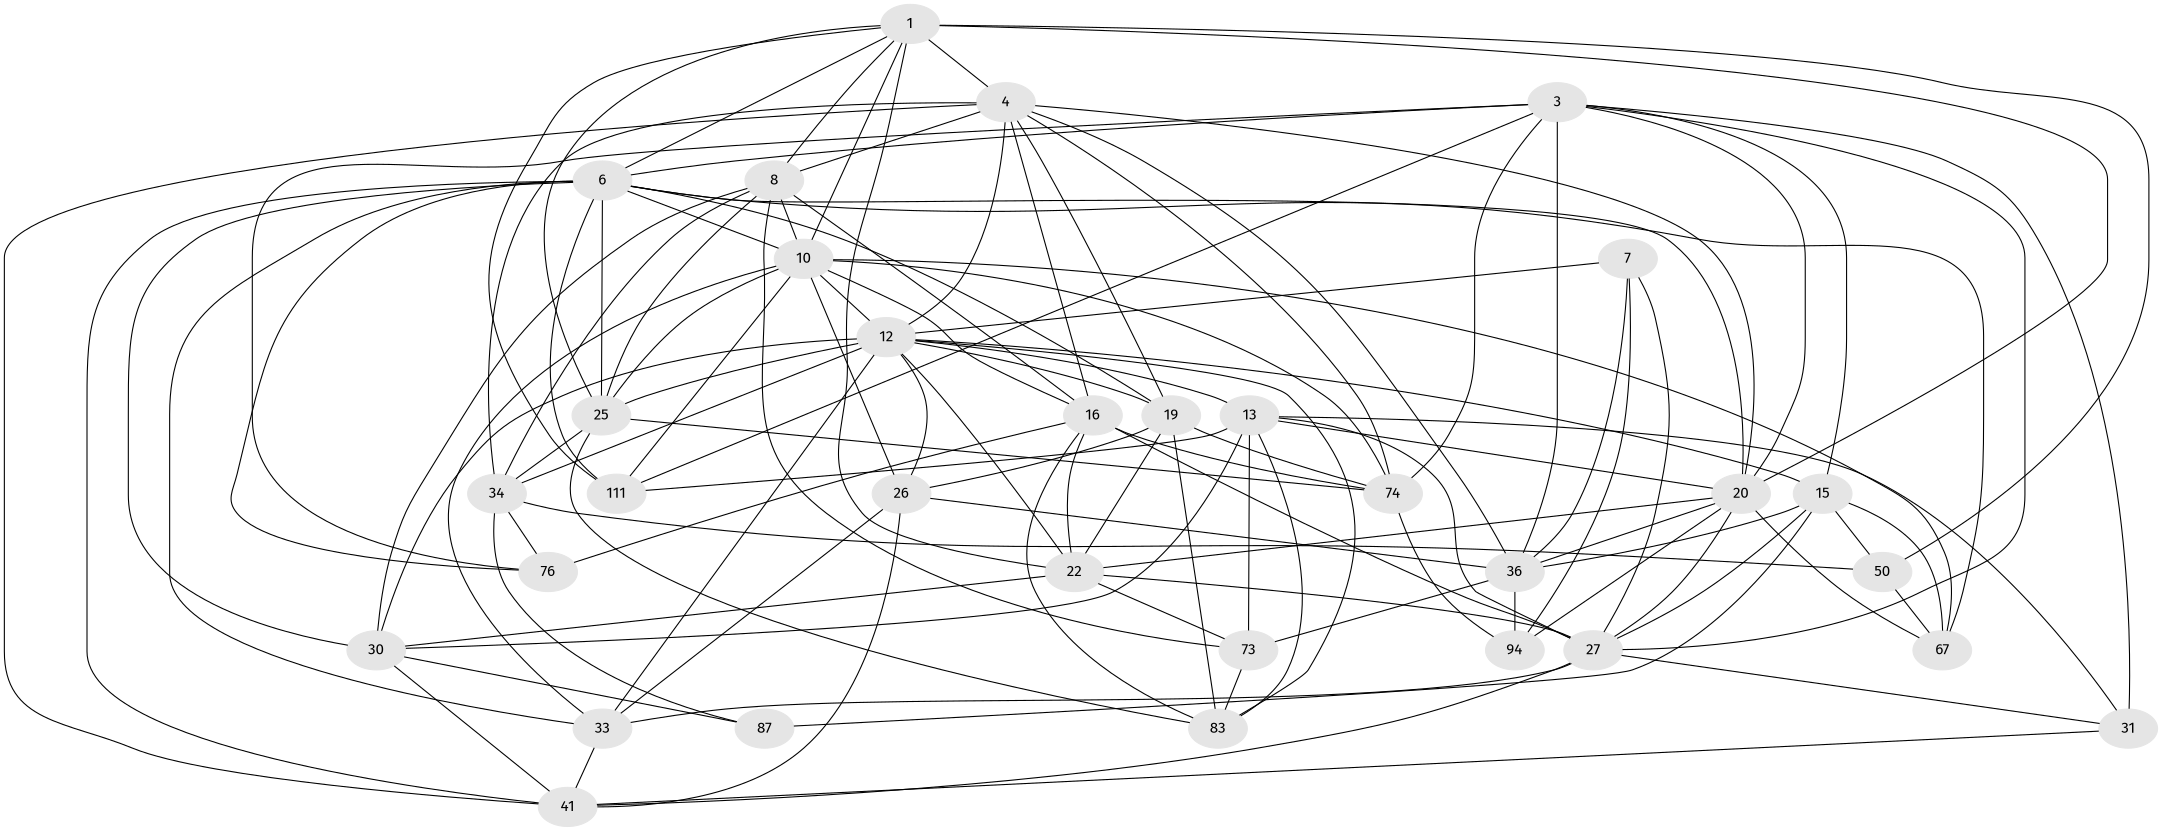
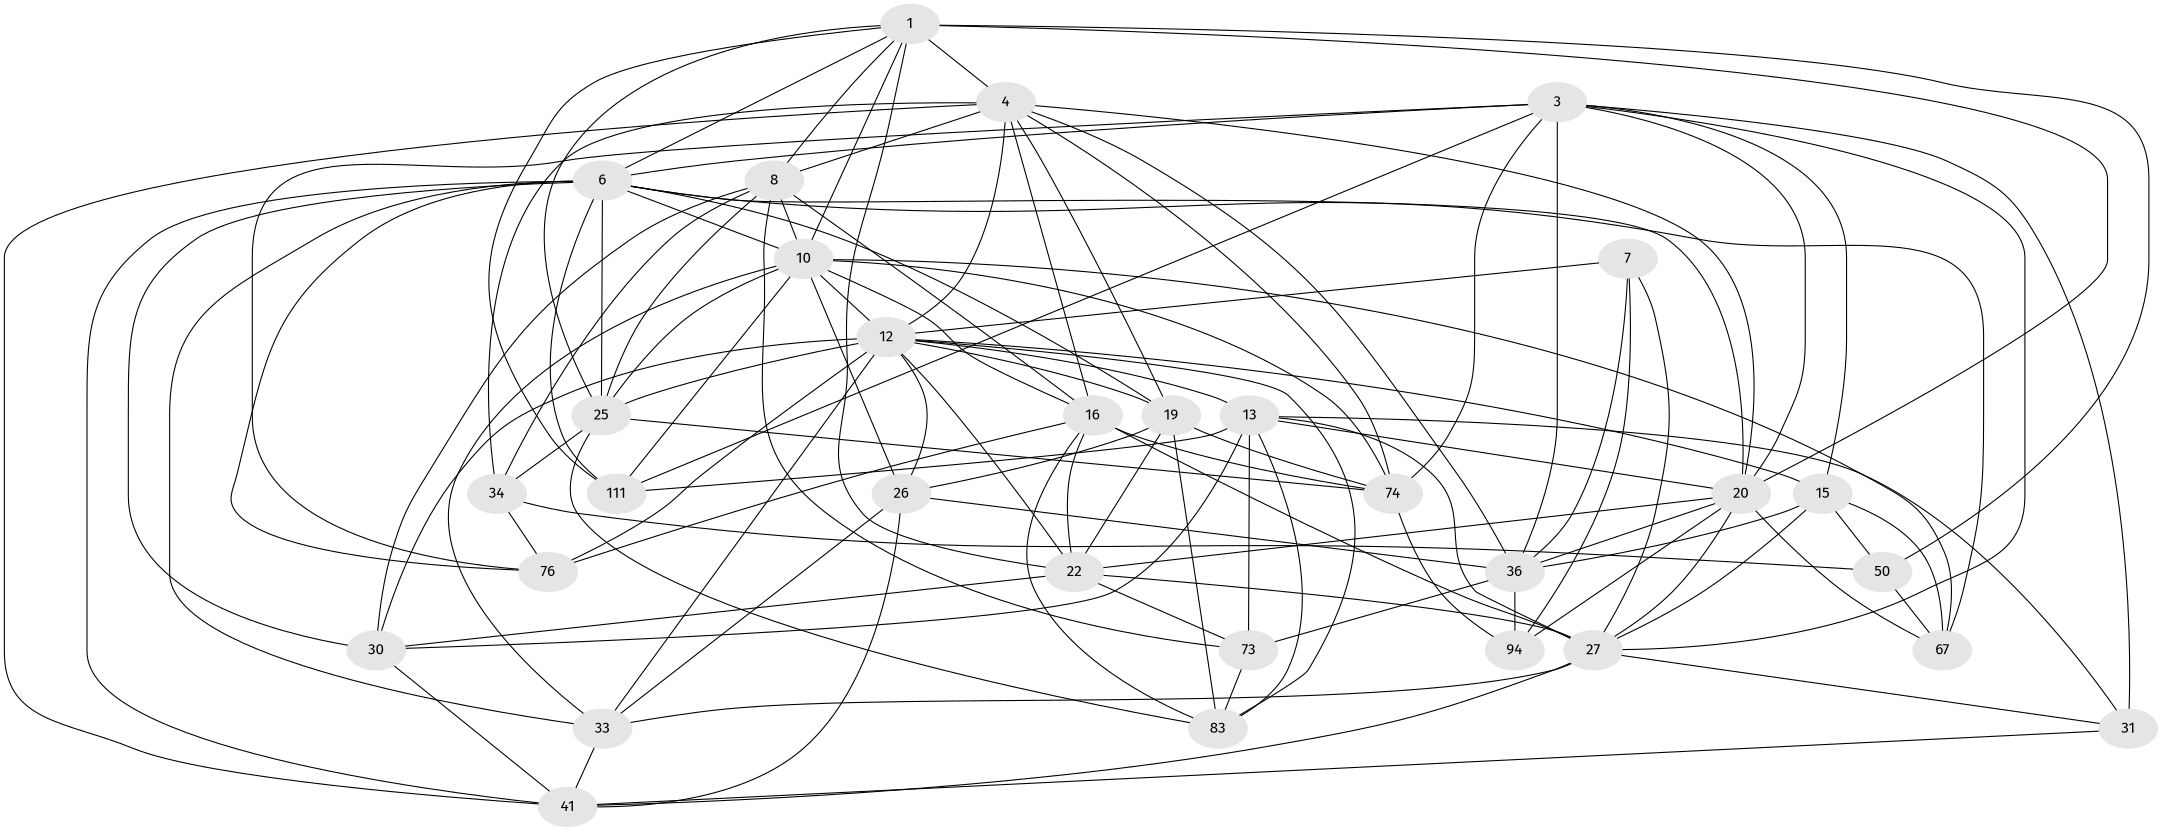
(692, 415) -> (721, 460)
(765, 729) -> none
